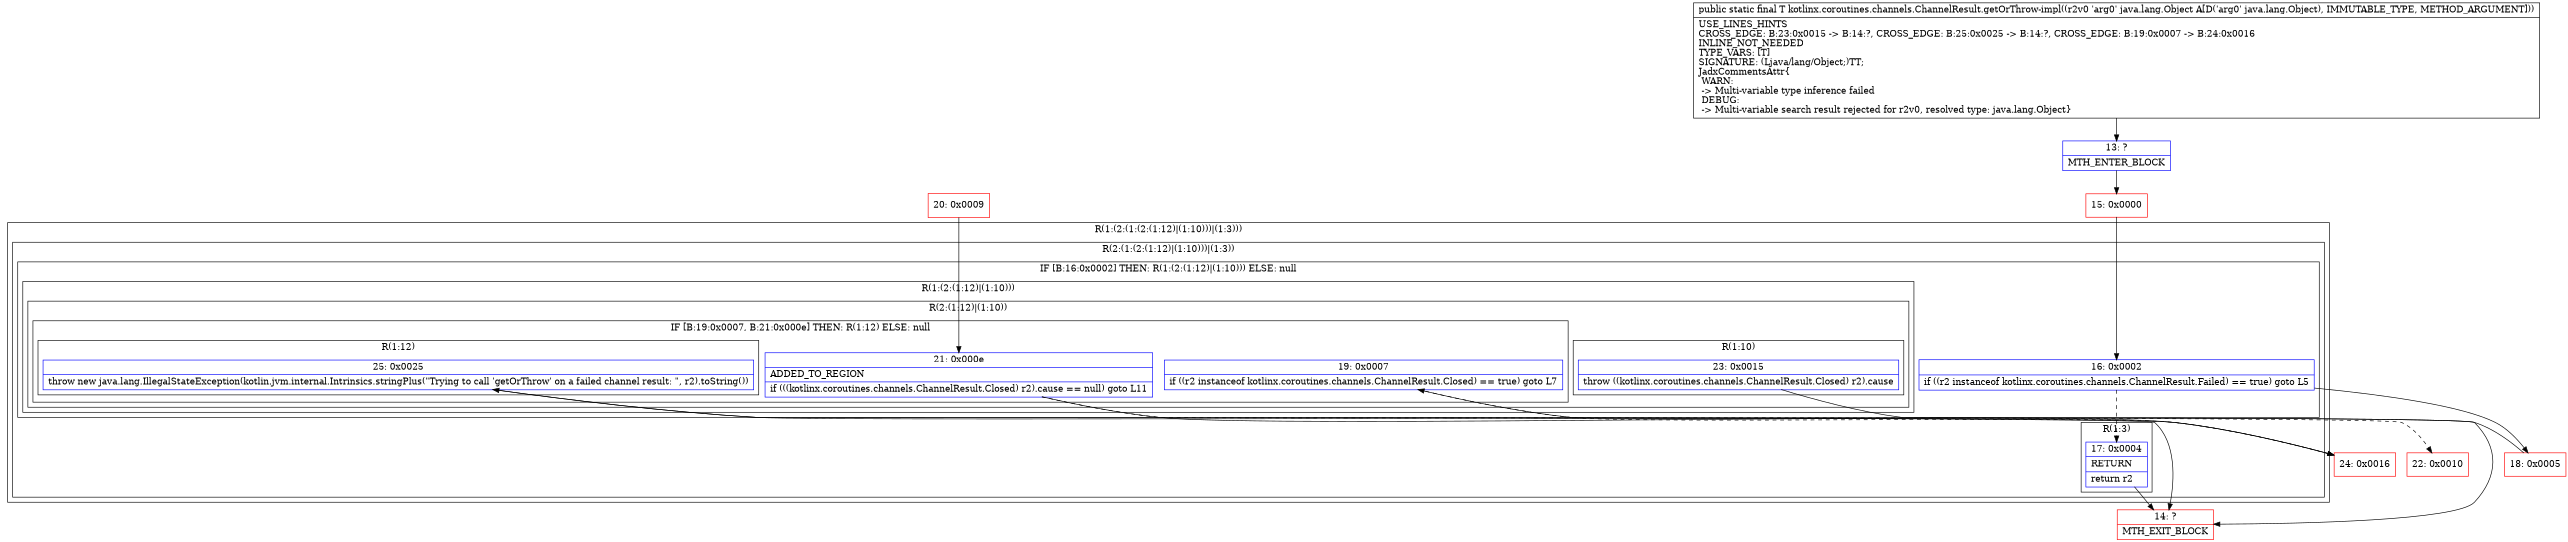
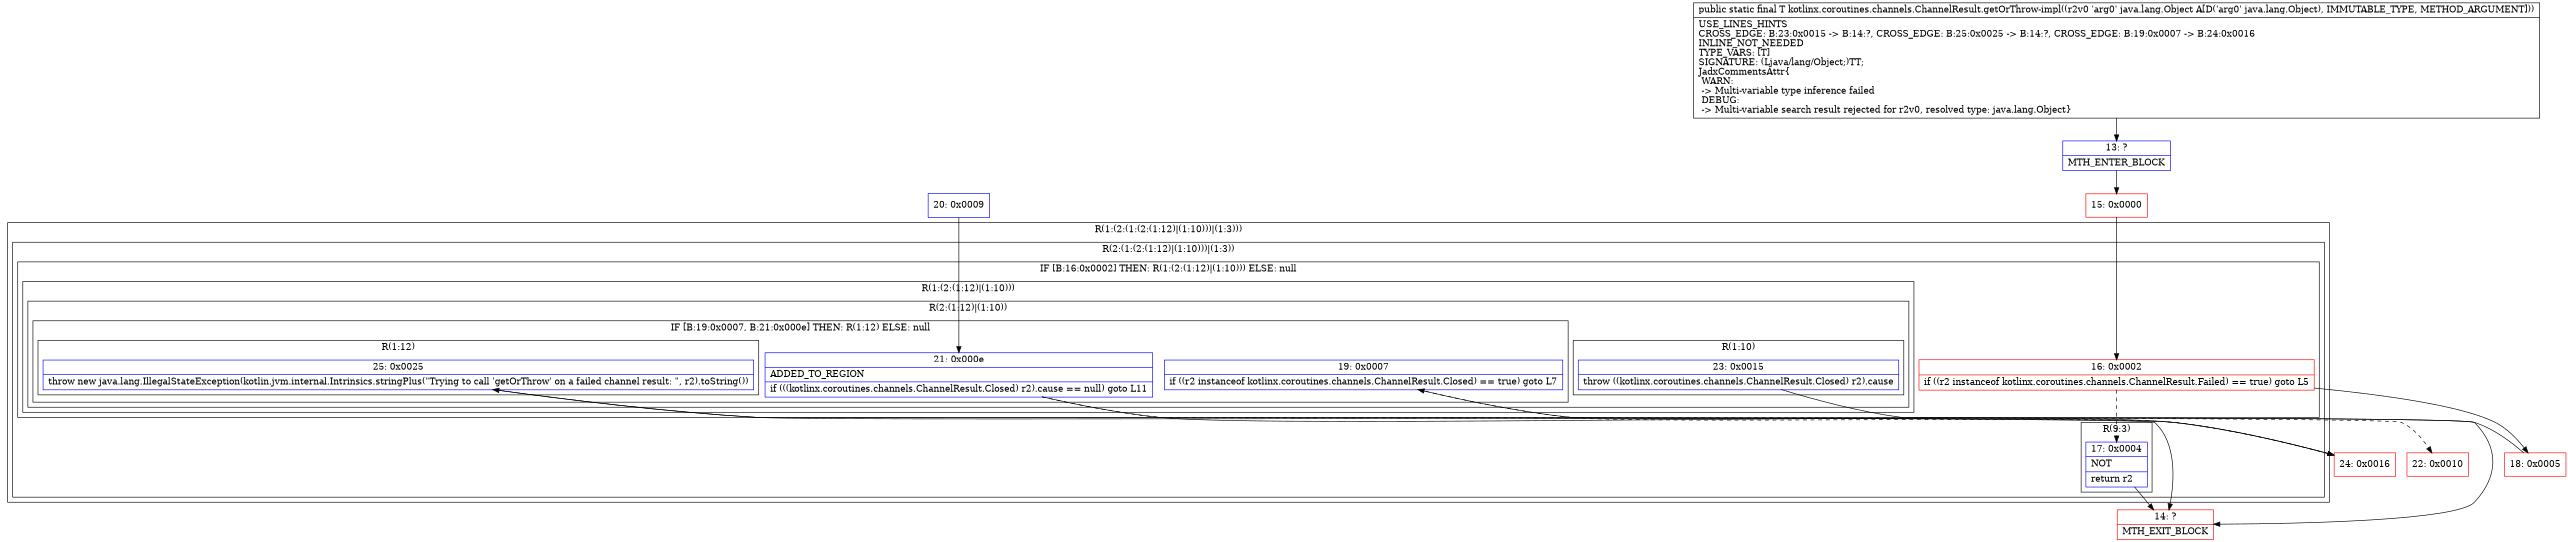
(959, 206) -> (959, 206)
(2117, 375) -> (2117, 375)
(2117, 430) -> (2117, 430)
(2112, 464) -> (2101, 464)
